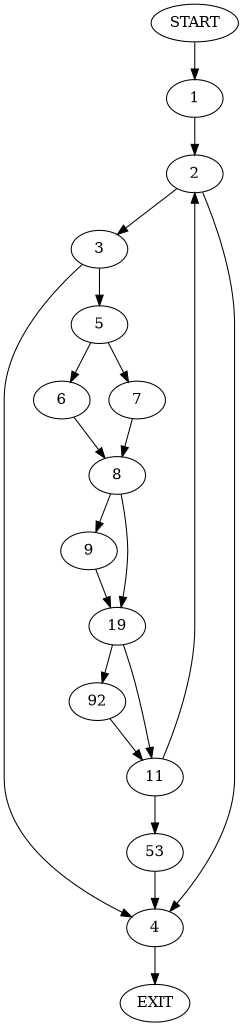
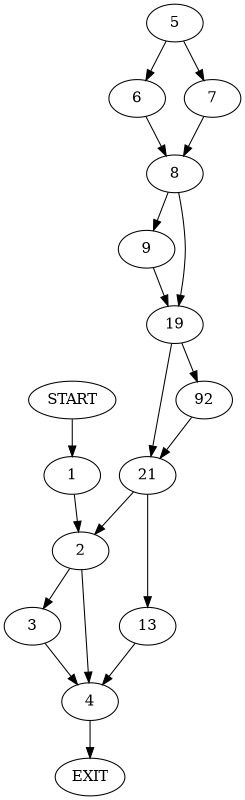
(99, 282) -> none
(155, 777) -> (148, 475)
(155, 852) -> (148, 626)
